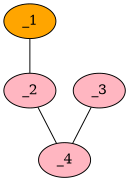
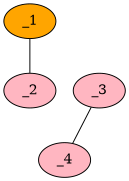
(47, 125) -> none
